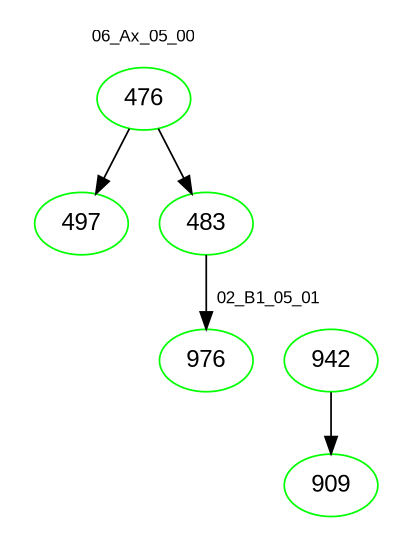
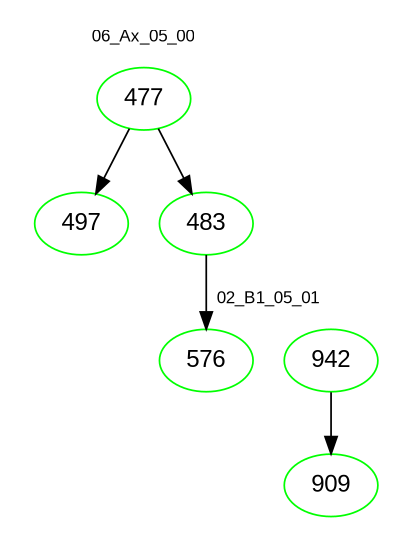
(144, 99) -> (144, 99)
(206, 361) -> (206, 361)
